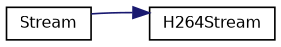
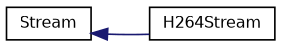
(112, 13) -> (128, 35)
